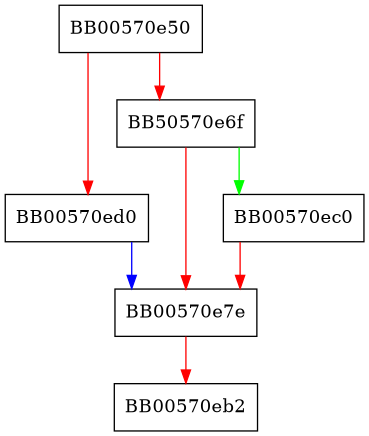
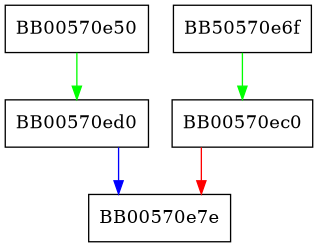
(160, 69) -> none
(88, 117) -> (77, 69)
(186, 212) -> none
(186, 407) -> none
